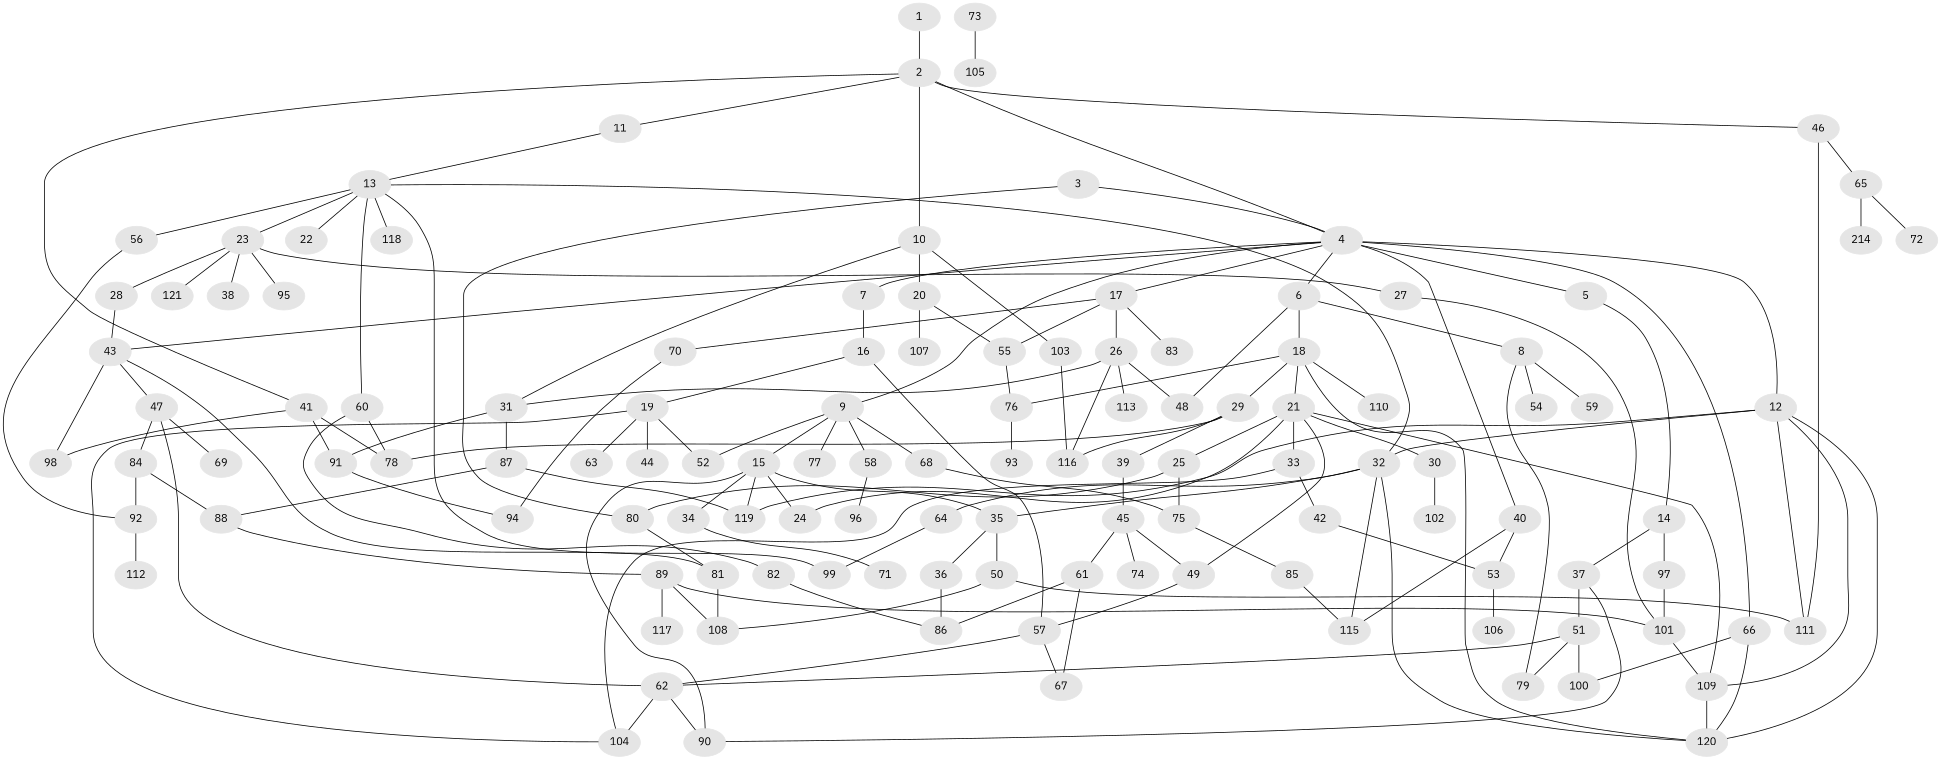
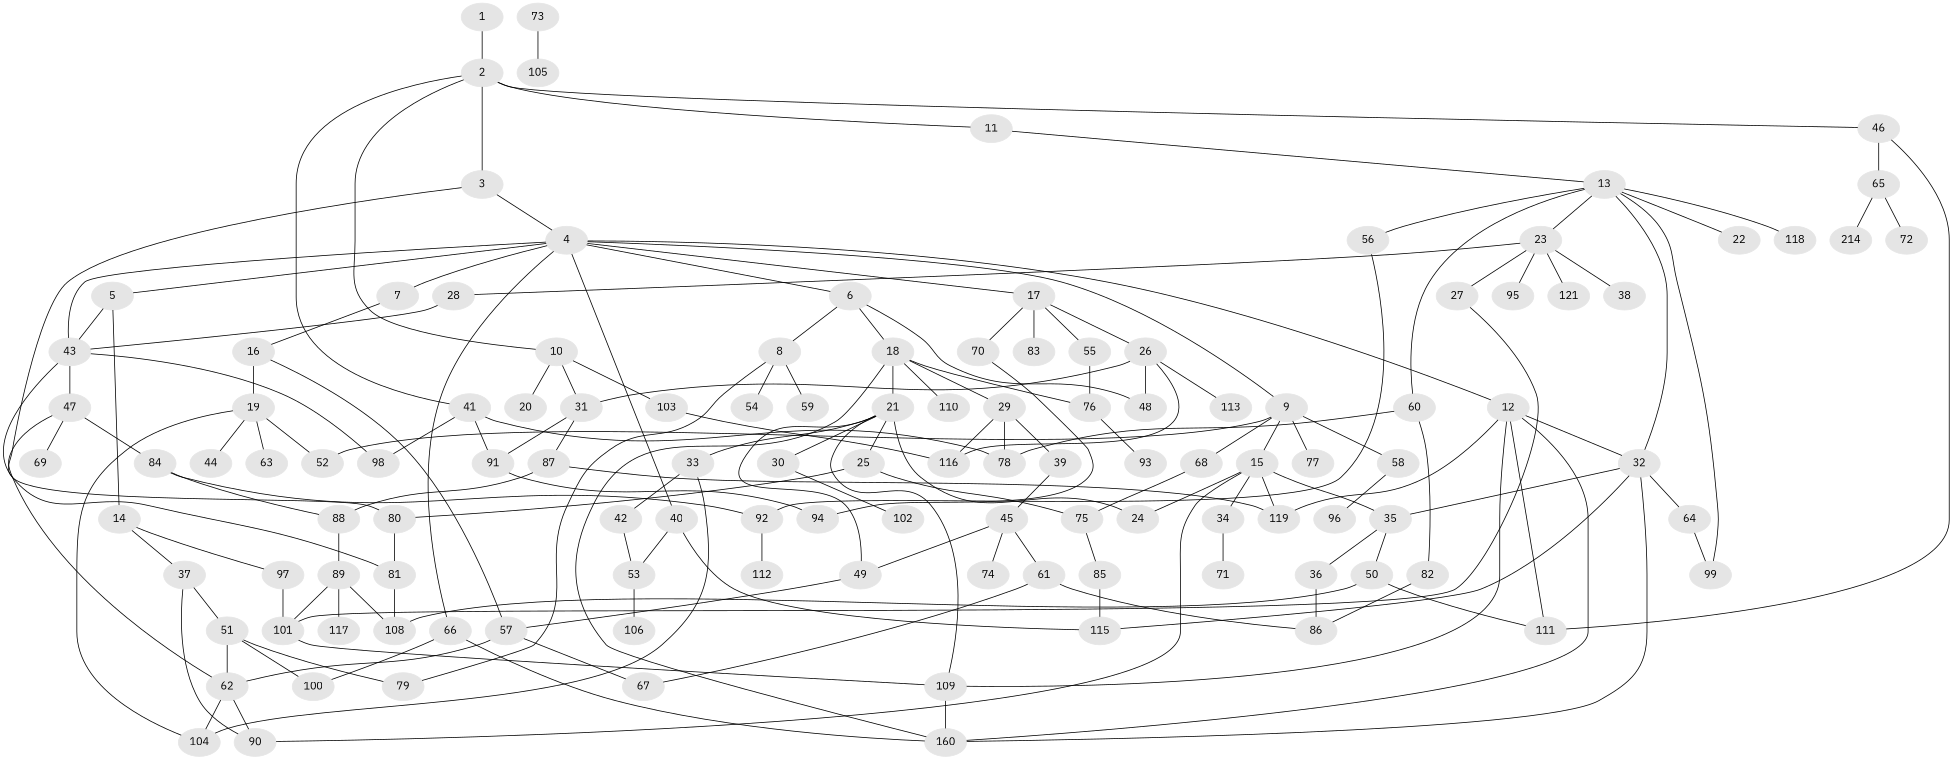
(1129, 158) -> (482, 129)
none -> (91, 324)
(962, 324) -> none
(919, 352) -> none
(1707, 742) -> (946, 742)
